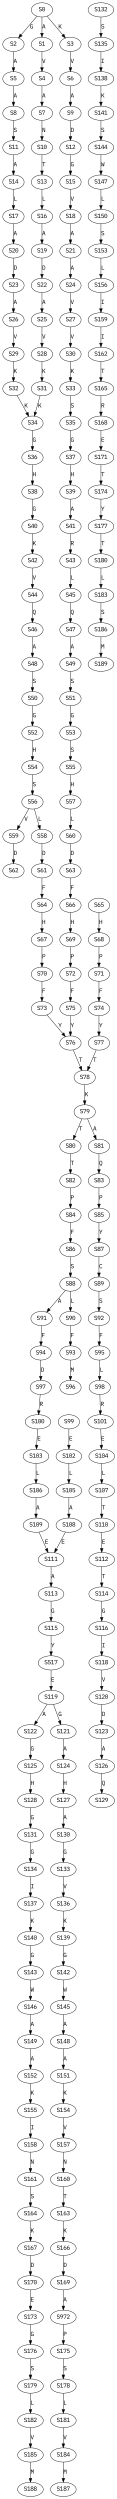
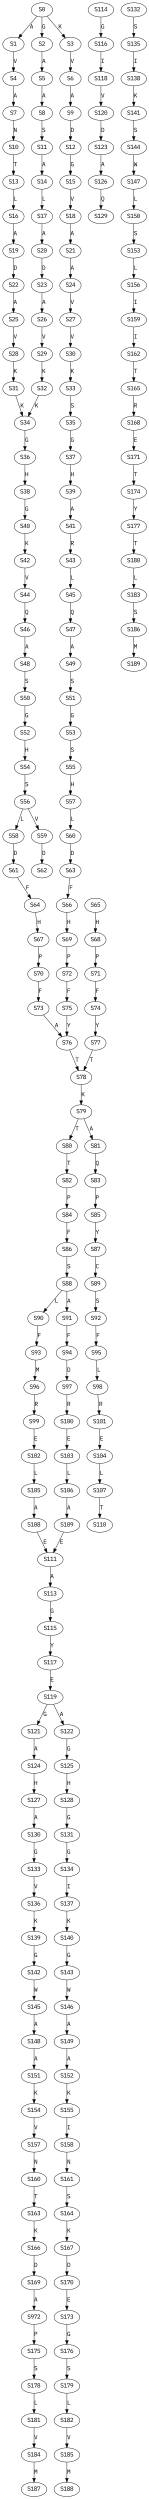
(60, 1026) -> (56, 1026)
none -> (34, 1403)
(102, 1560) -> none
(51, 1663) -> (50, 1663)
